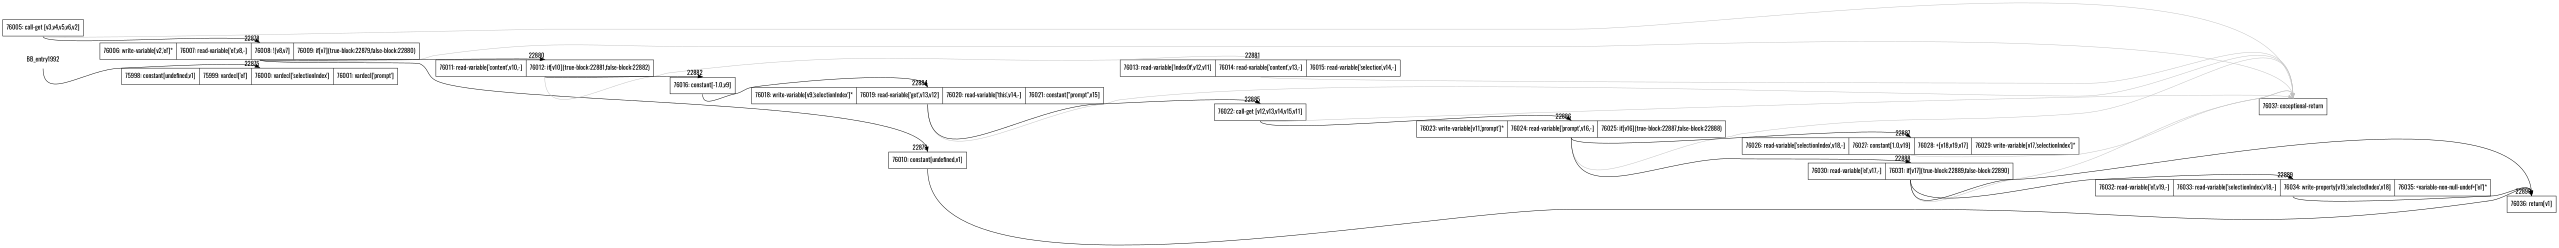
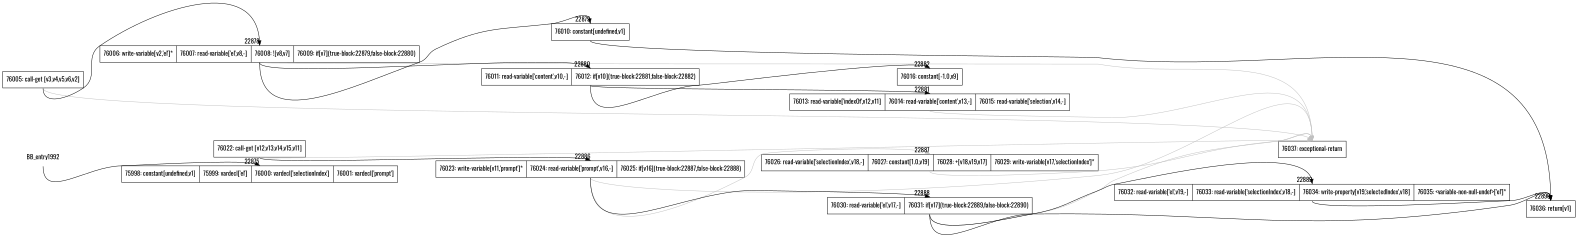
(891, 58) -> (758, 90)
(928, 96) -> none
(1739, 138) -> (748, 175)
